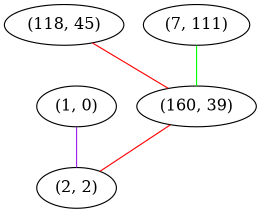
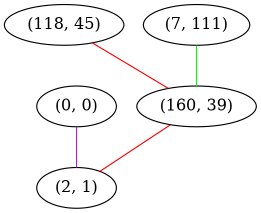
(77, 106) -> (77, 106)
(77, 188) -> (77, 188)
